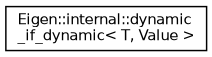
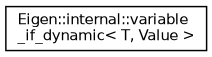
(106, 29) -> (106, 29)
